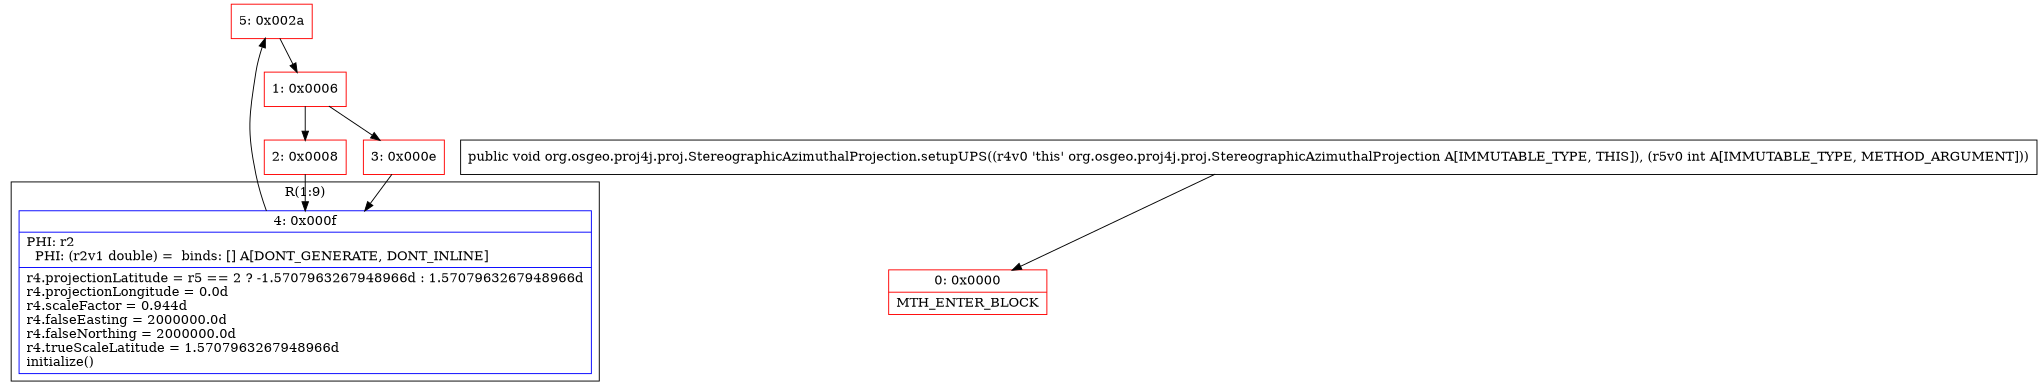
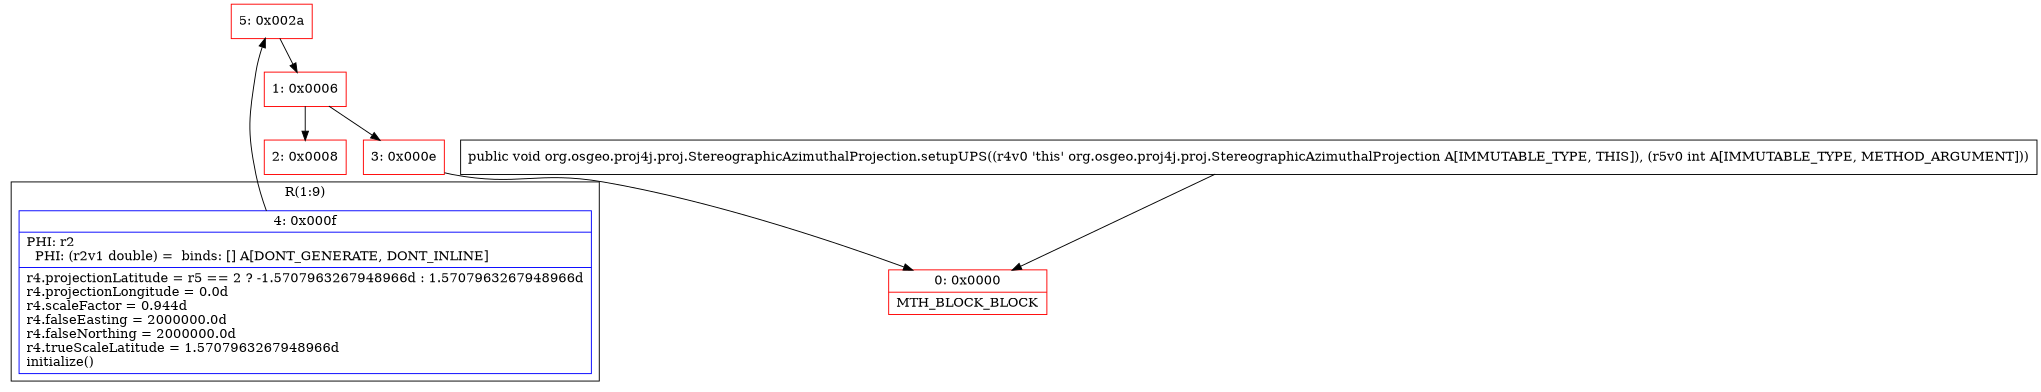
(305, 188) -> none
(381, 189) -> (678, 198)
(968, 303) -> (967, 303)
